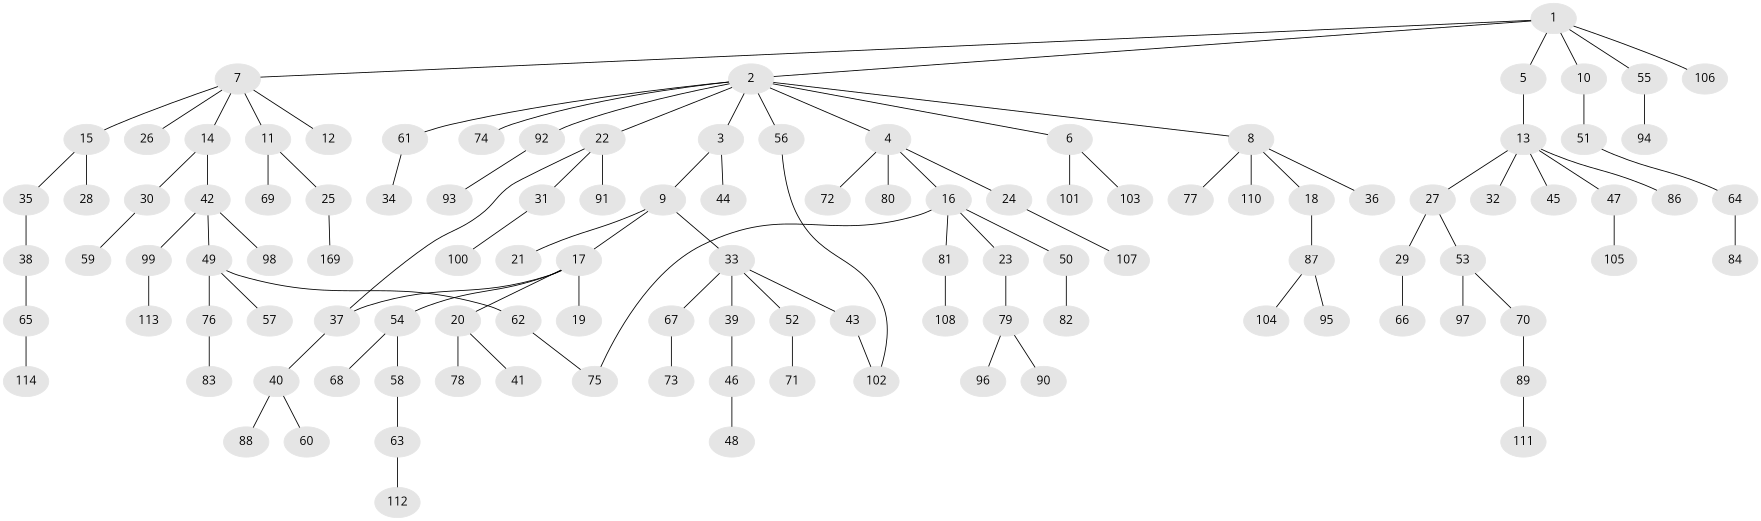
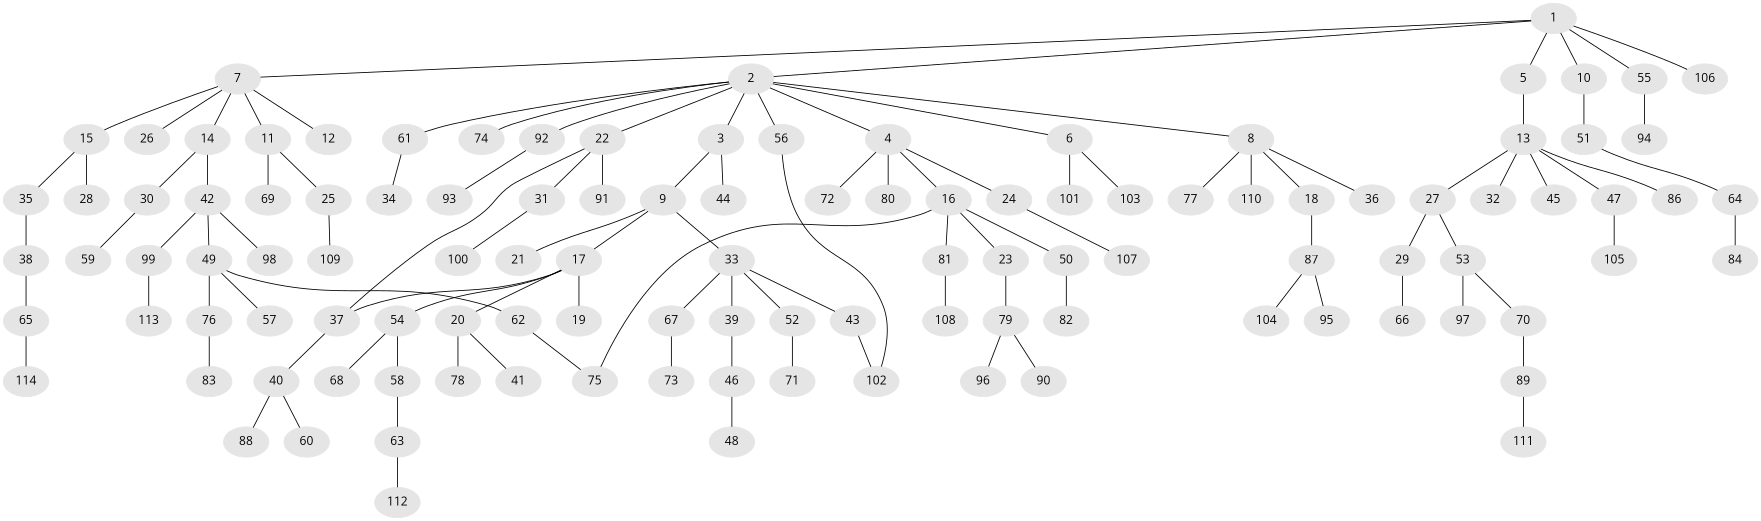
(330, 260) -> (330, 260)
